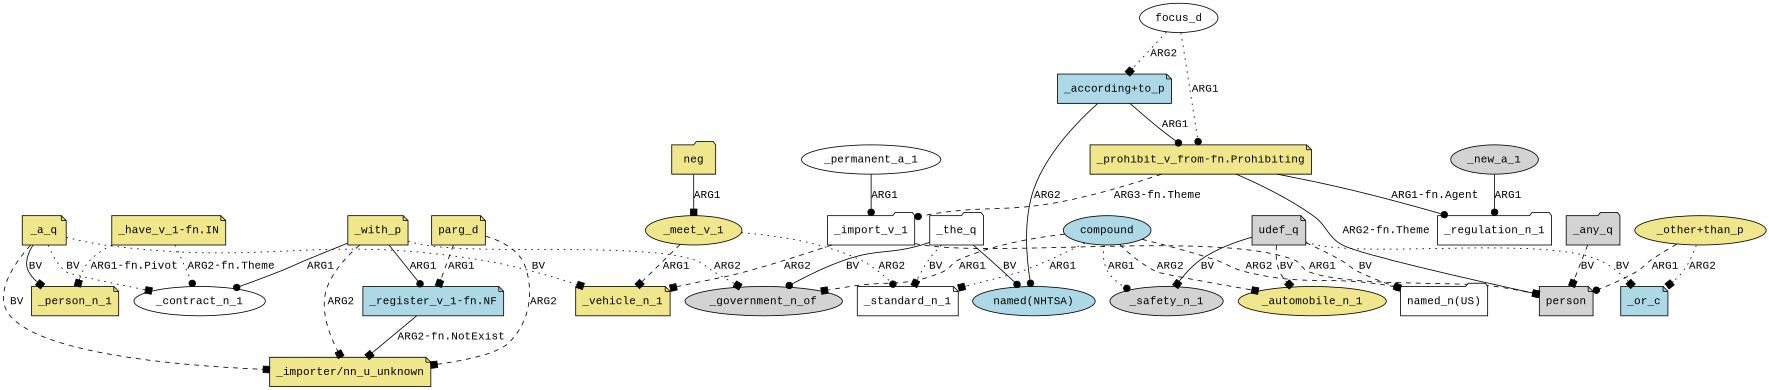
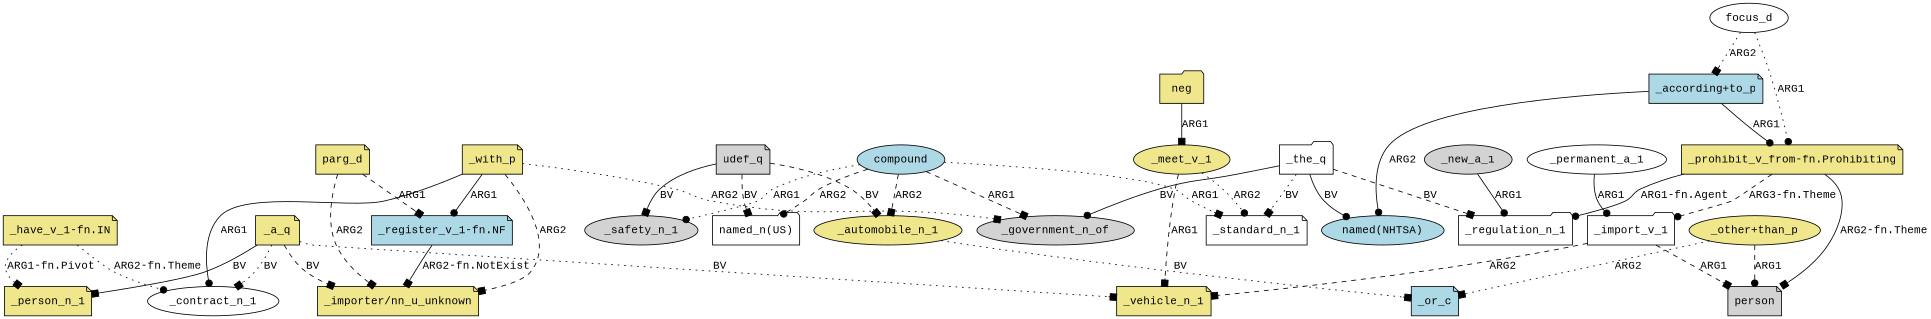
none -> (1399, 191)
(1593, 230) -> none
(1470, 248) -> (1172, 271)
